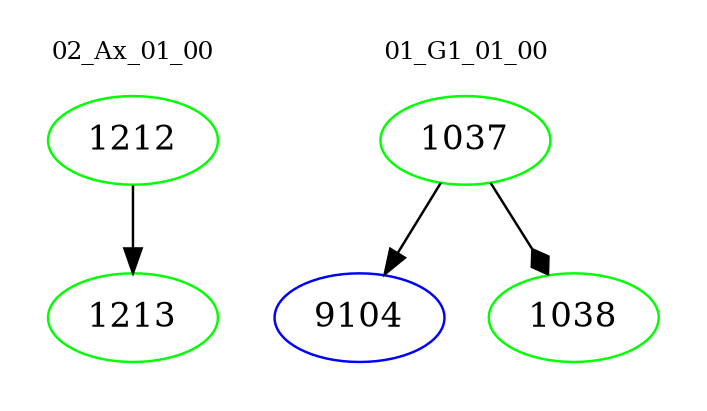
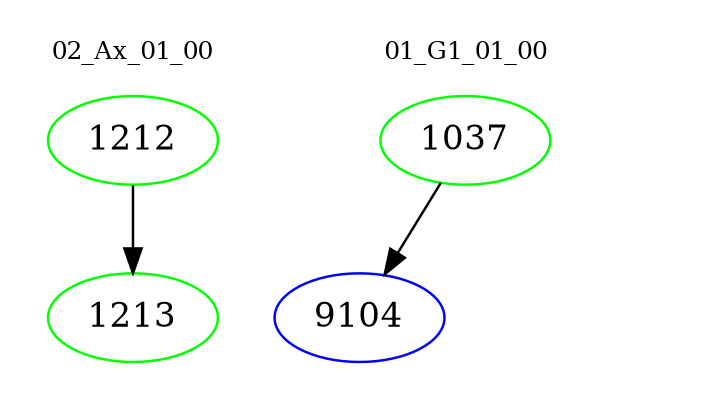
(574, 318) -> none
